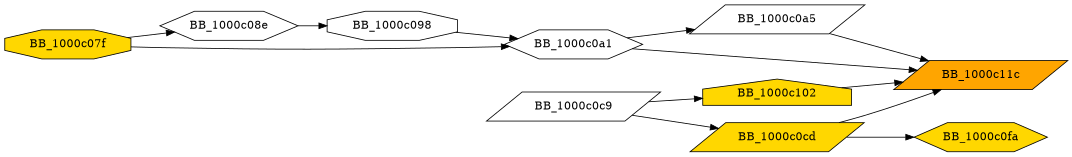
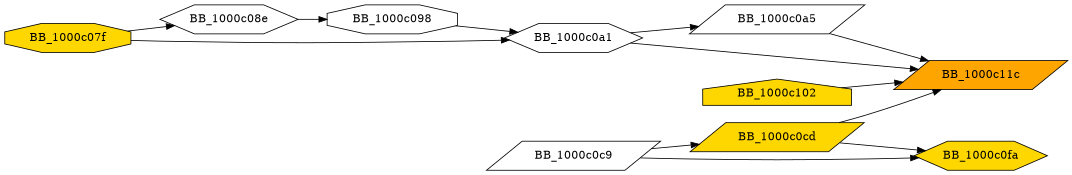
(672, 100) -> (775, 160)
